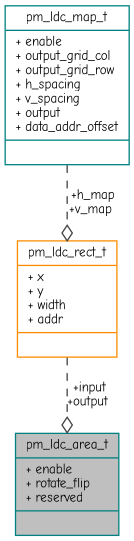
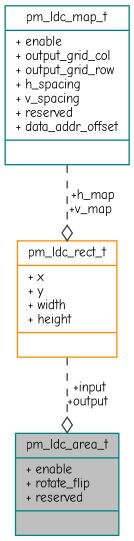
(38, 113) -> (45, 113)
(46, 320) -> (50, 320)
